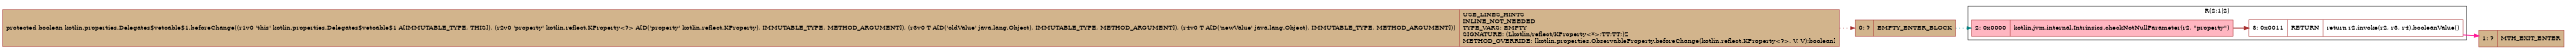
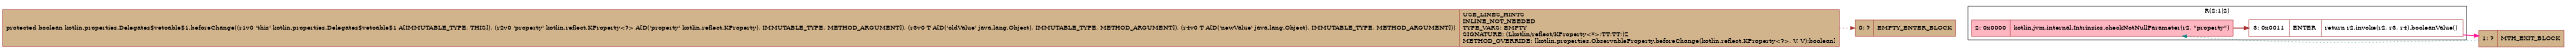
(1961, 28) -> (2333, 43)
(2305, 28) -> (2304, 28)
(2531, 38) -> (2531, 38)
